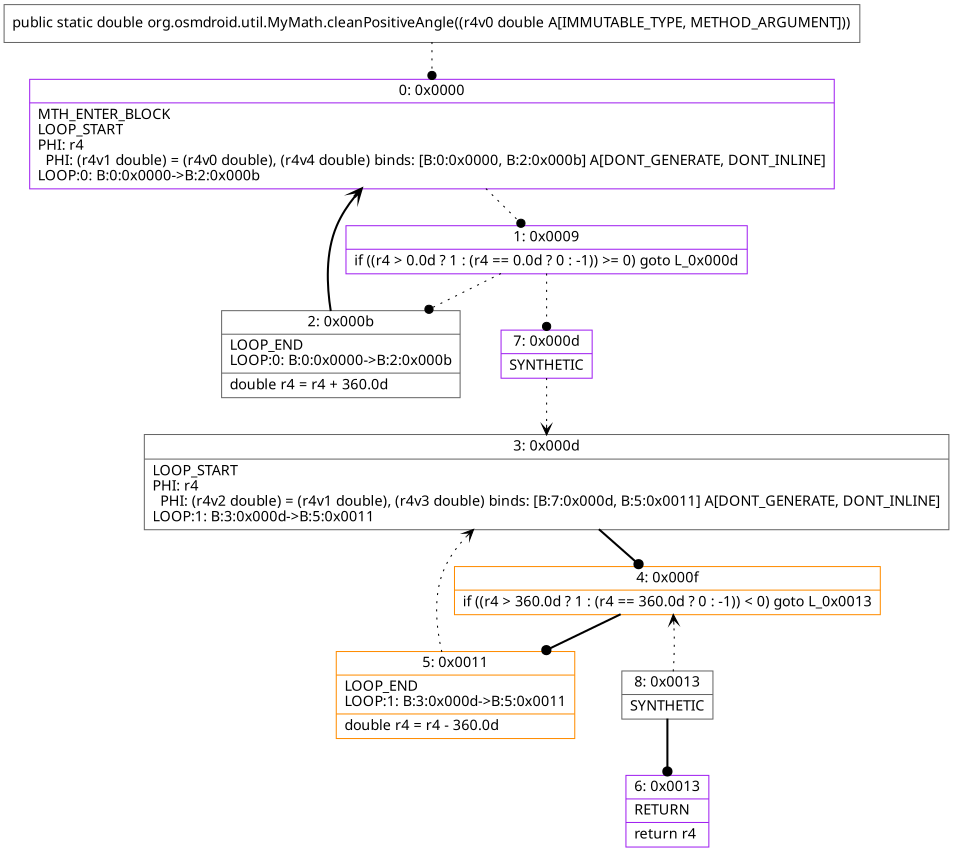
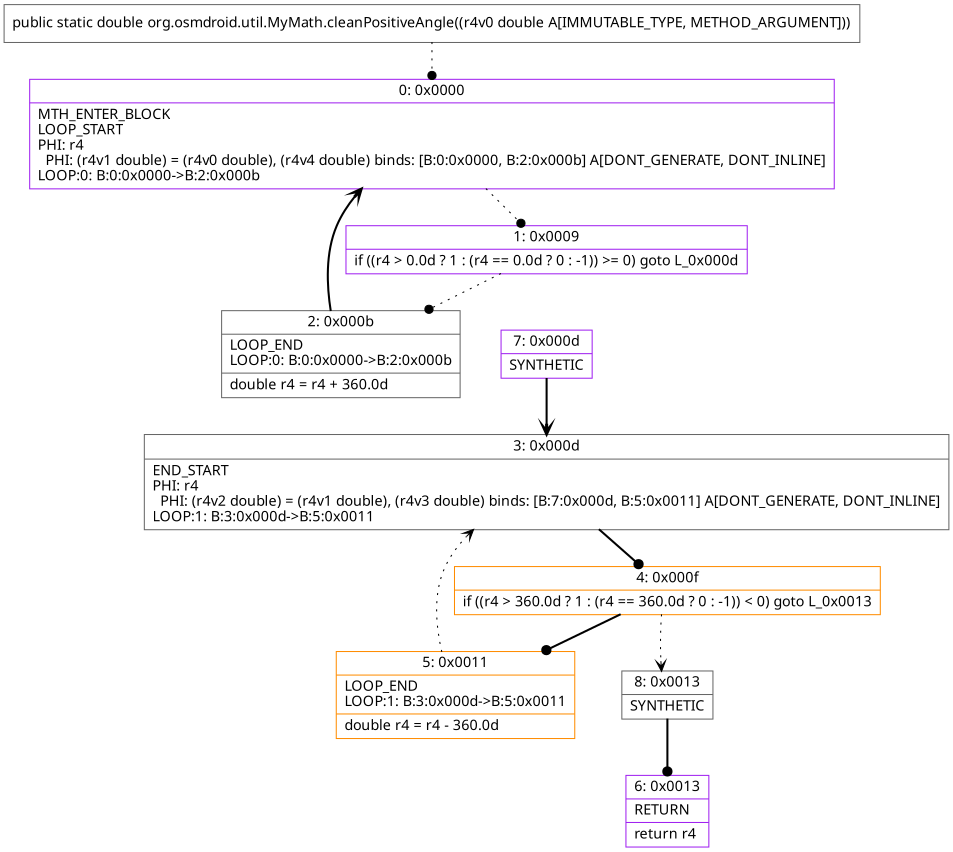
(547, 298) -> none
(547, 401) -> (547, 401)
(196, 471) -> (191, 471)
(674, 648) -> (661, 638)
